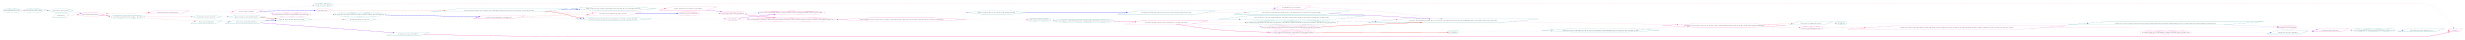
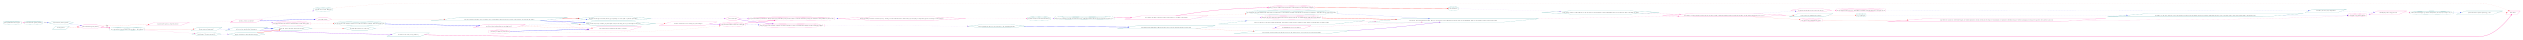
none -> (1811, 10)
(656, 14) -> (549, 30)
